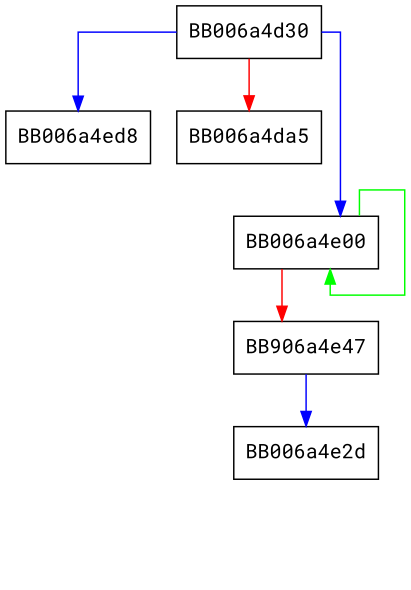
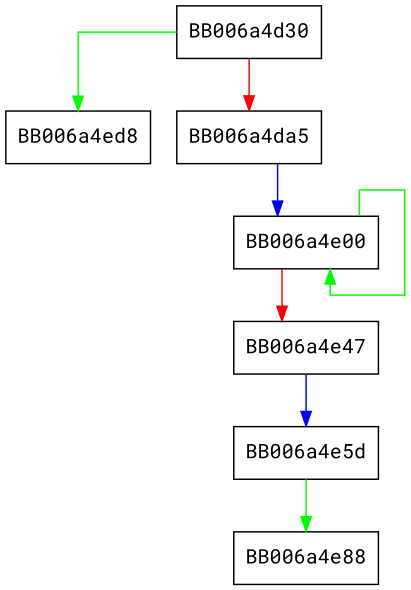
(95, 32) -> (95, 32)
(340, 107) -> (278, 182)
(306, 348) -> (306, 348)
(306, 453) -> (306, 453)
none -> (306, 558)
